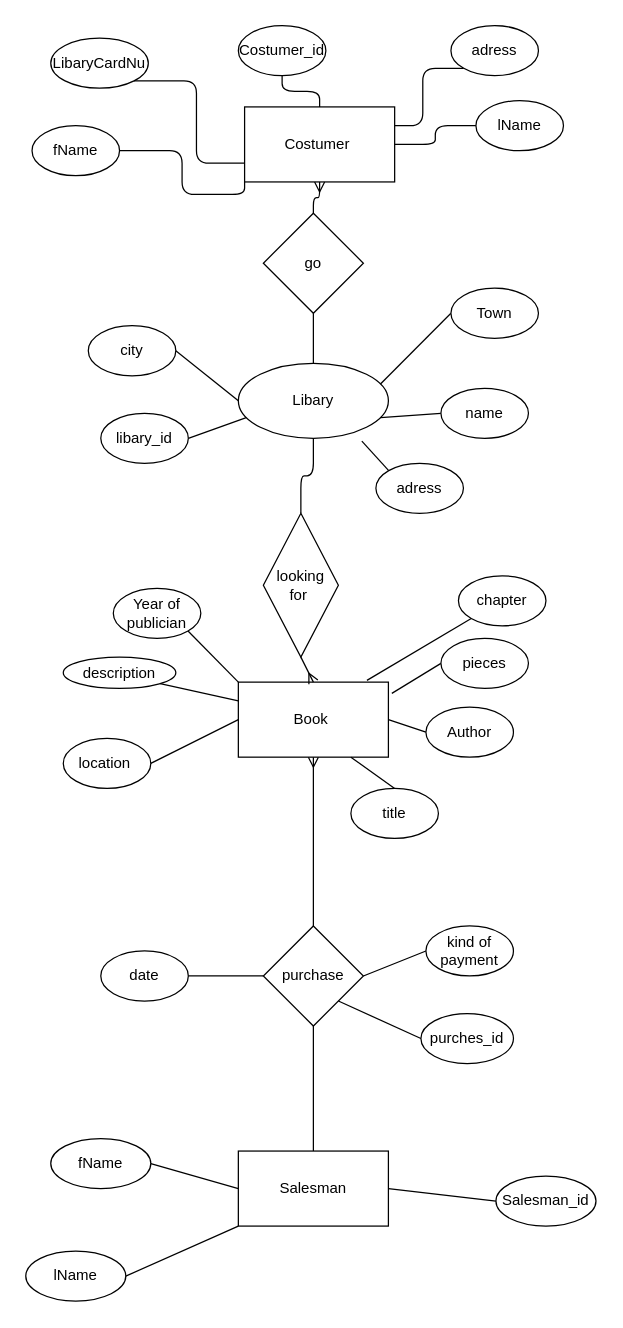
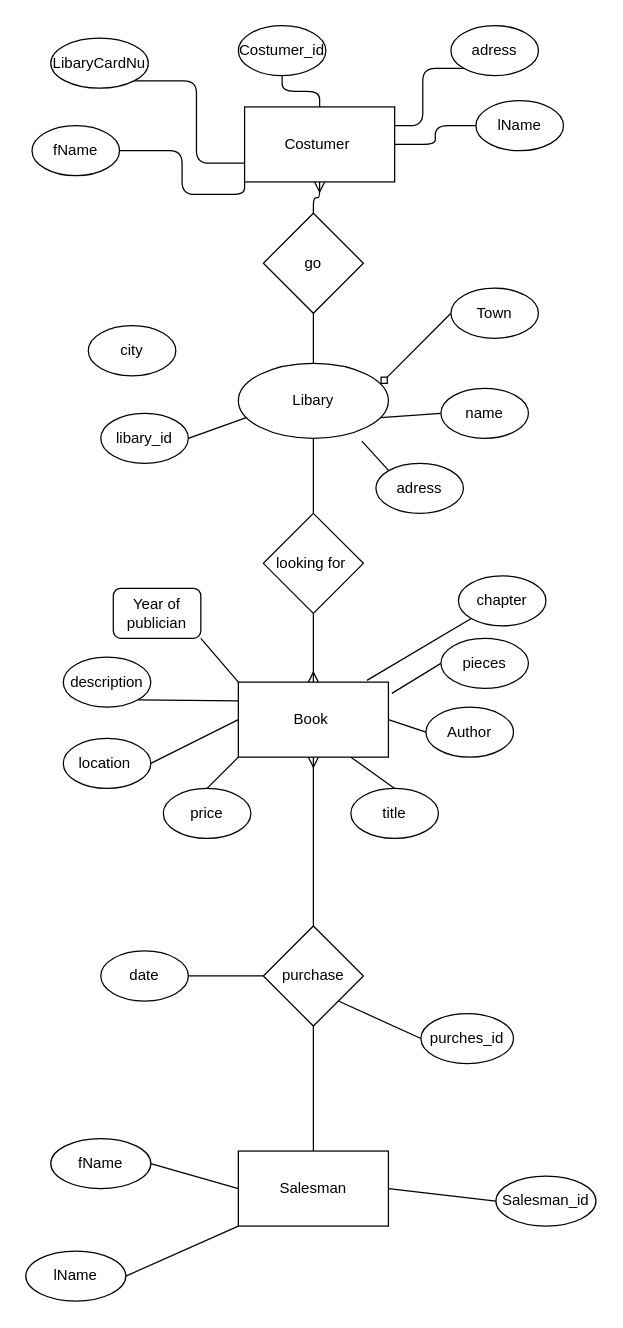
(207, 376) -> none
(384, 380) -> (388, 376)
(301, 585) -> (313, 563)
(157, 613) -> (157, 613)
(119, 673) -> (107, 682)
none -> (223, 773)
none -> (207, 813)
(469, 951) -> none
(395, 963) -> none
